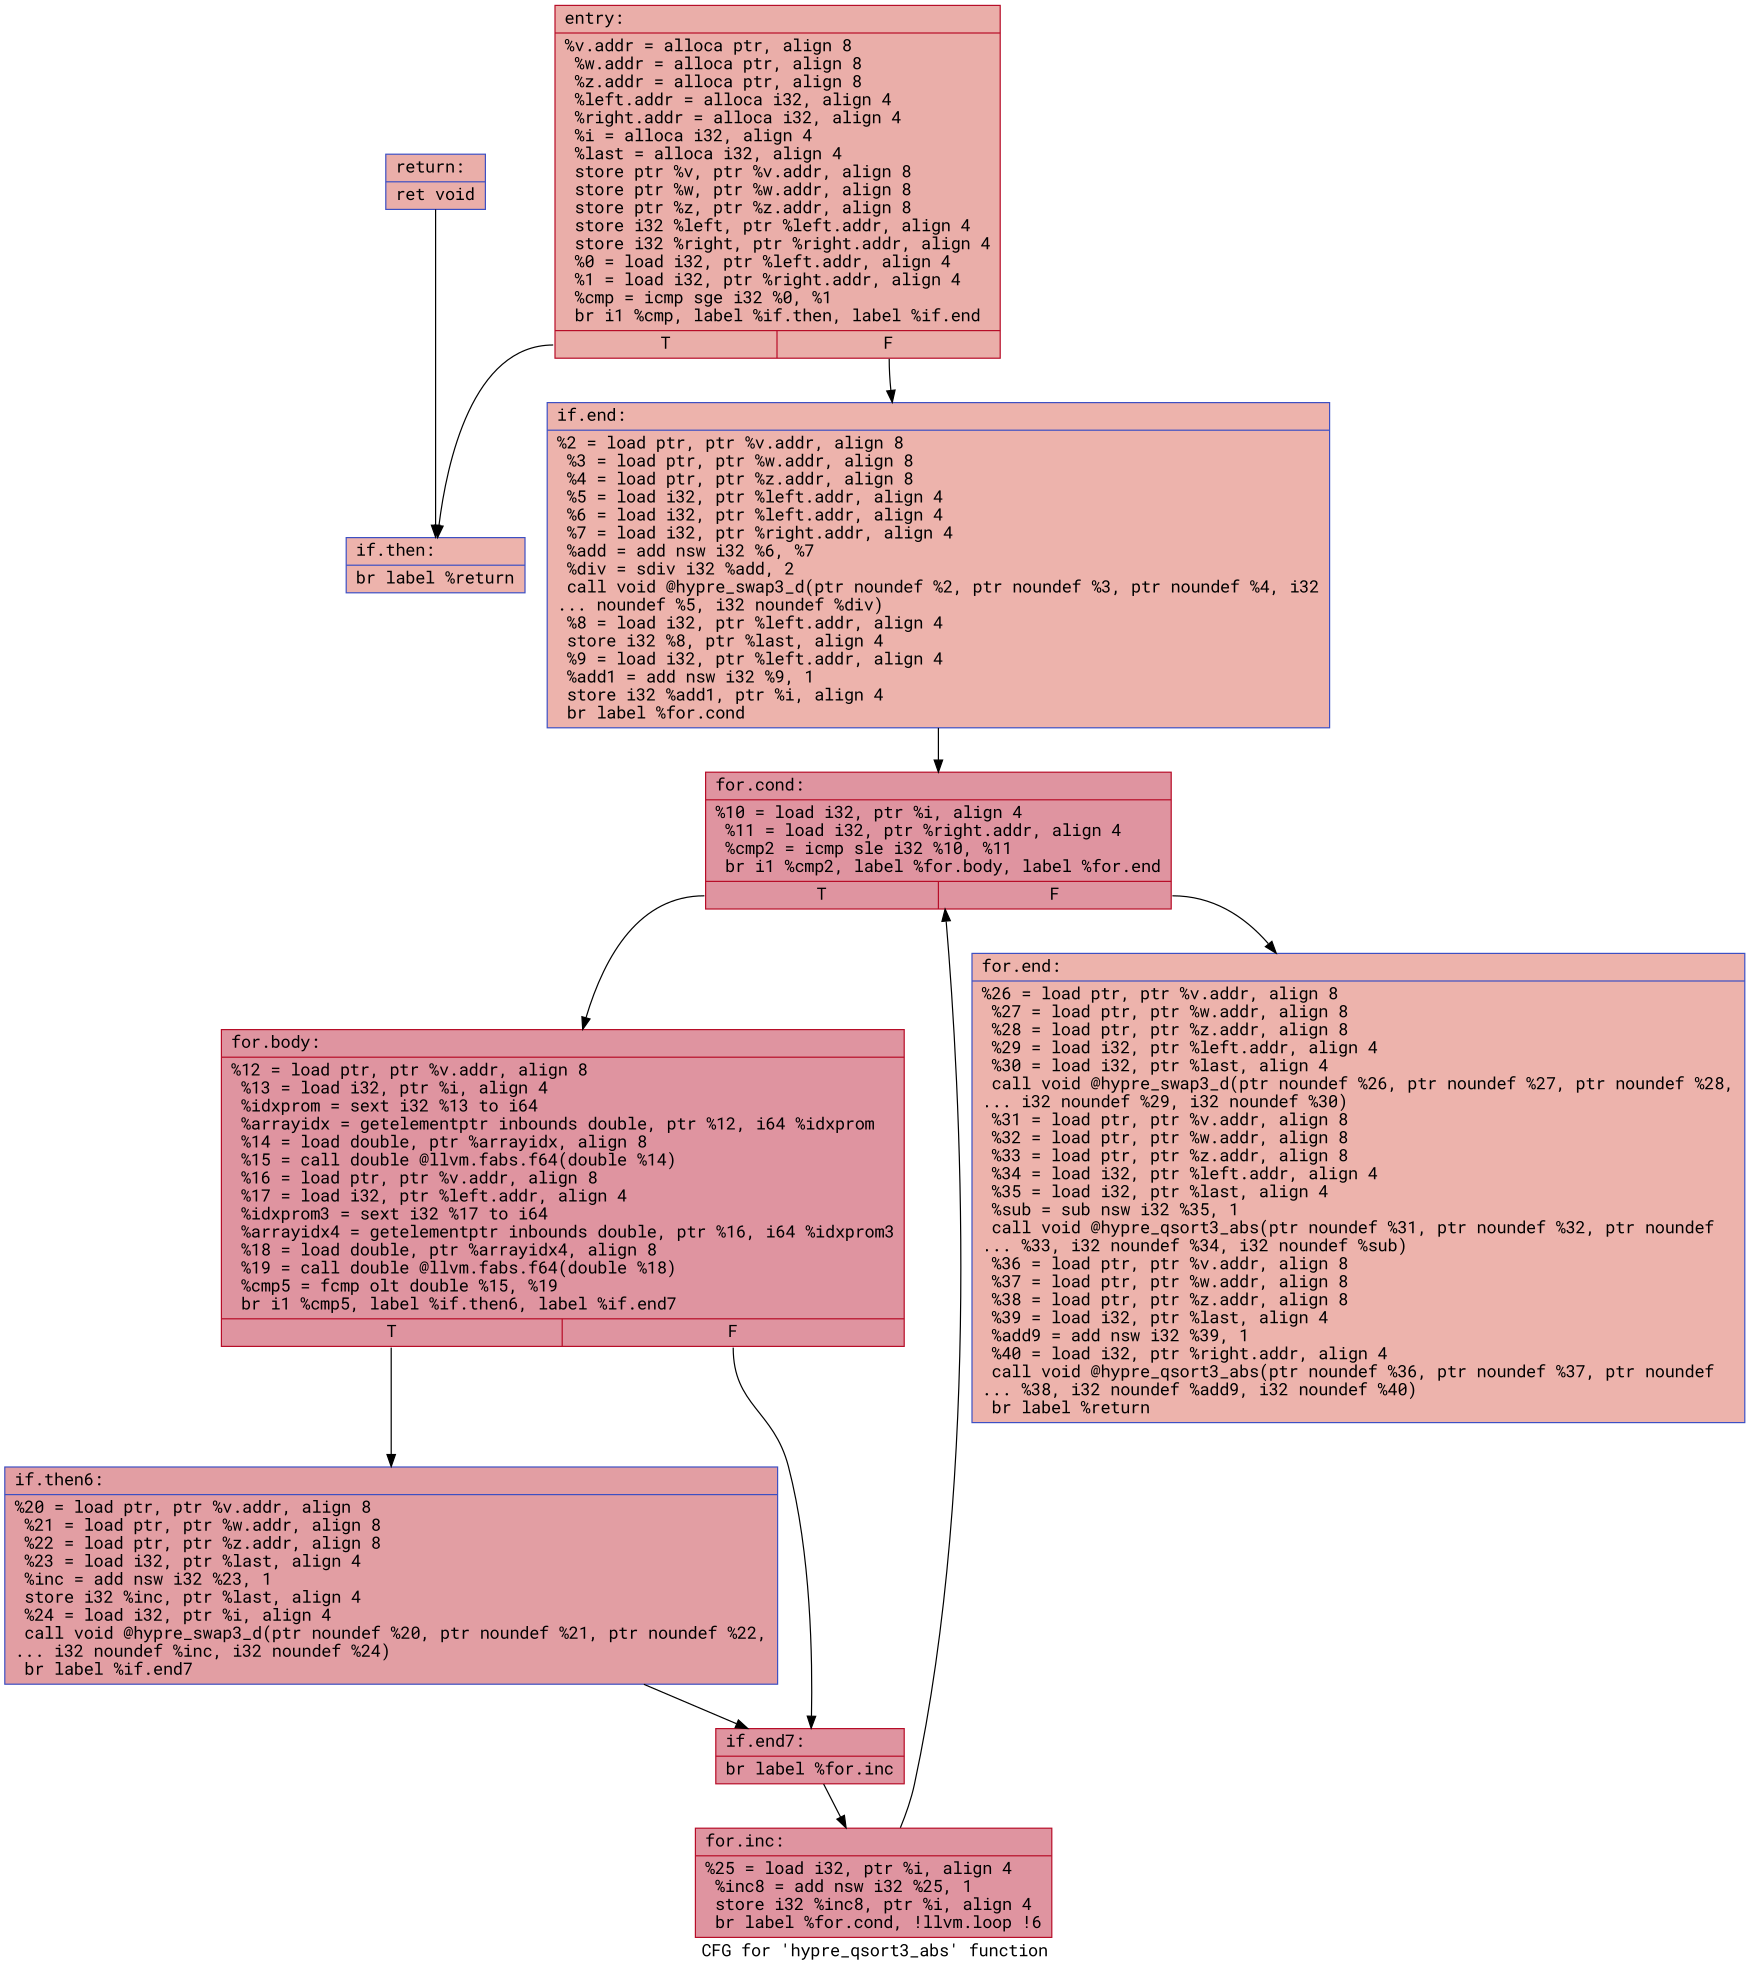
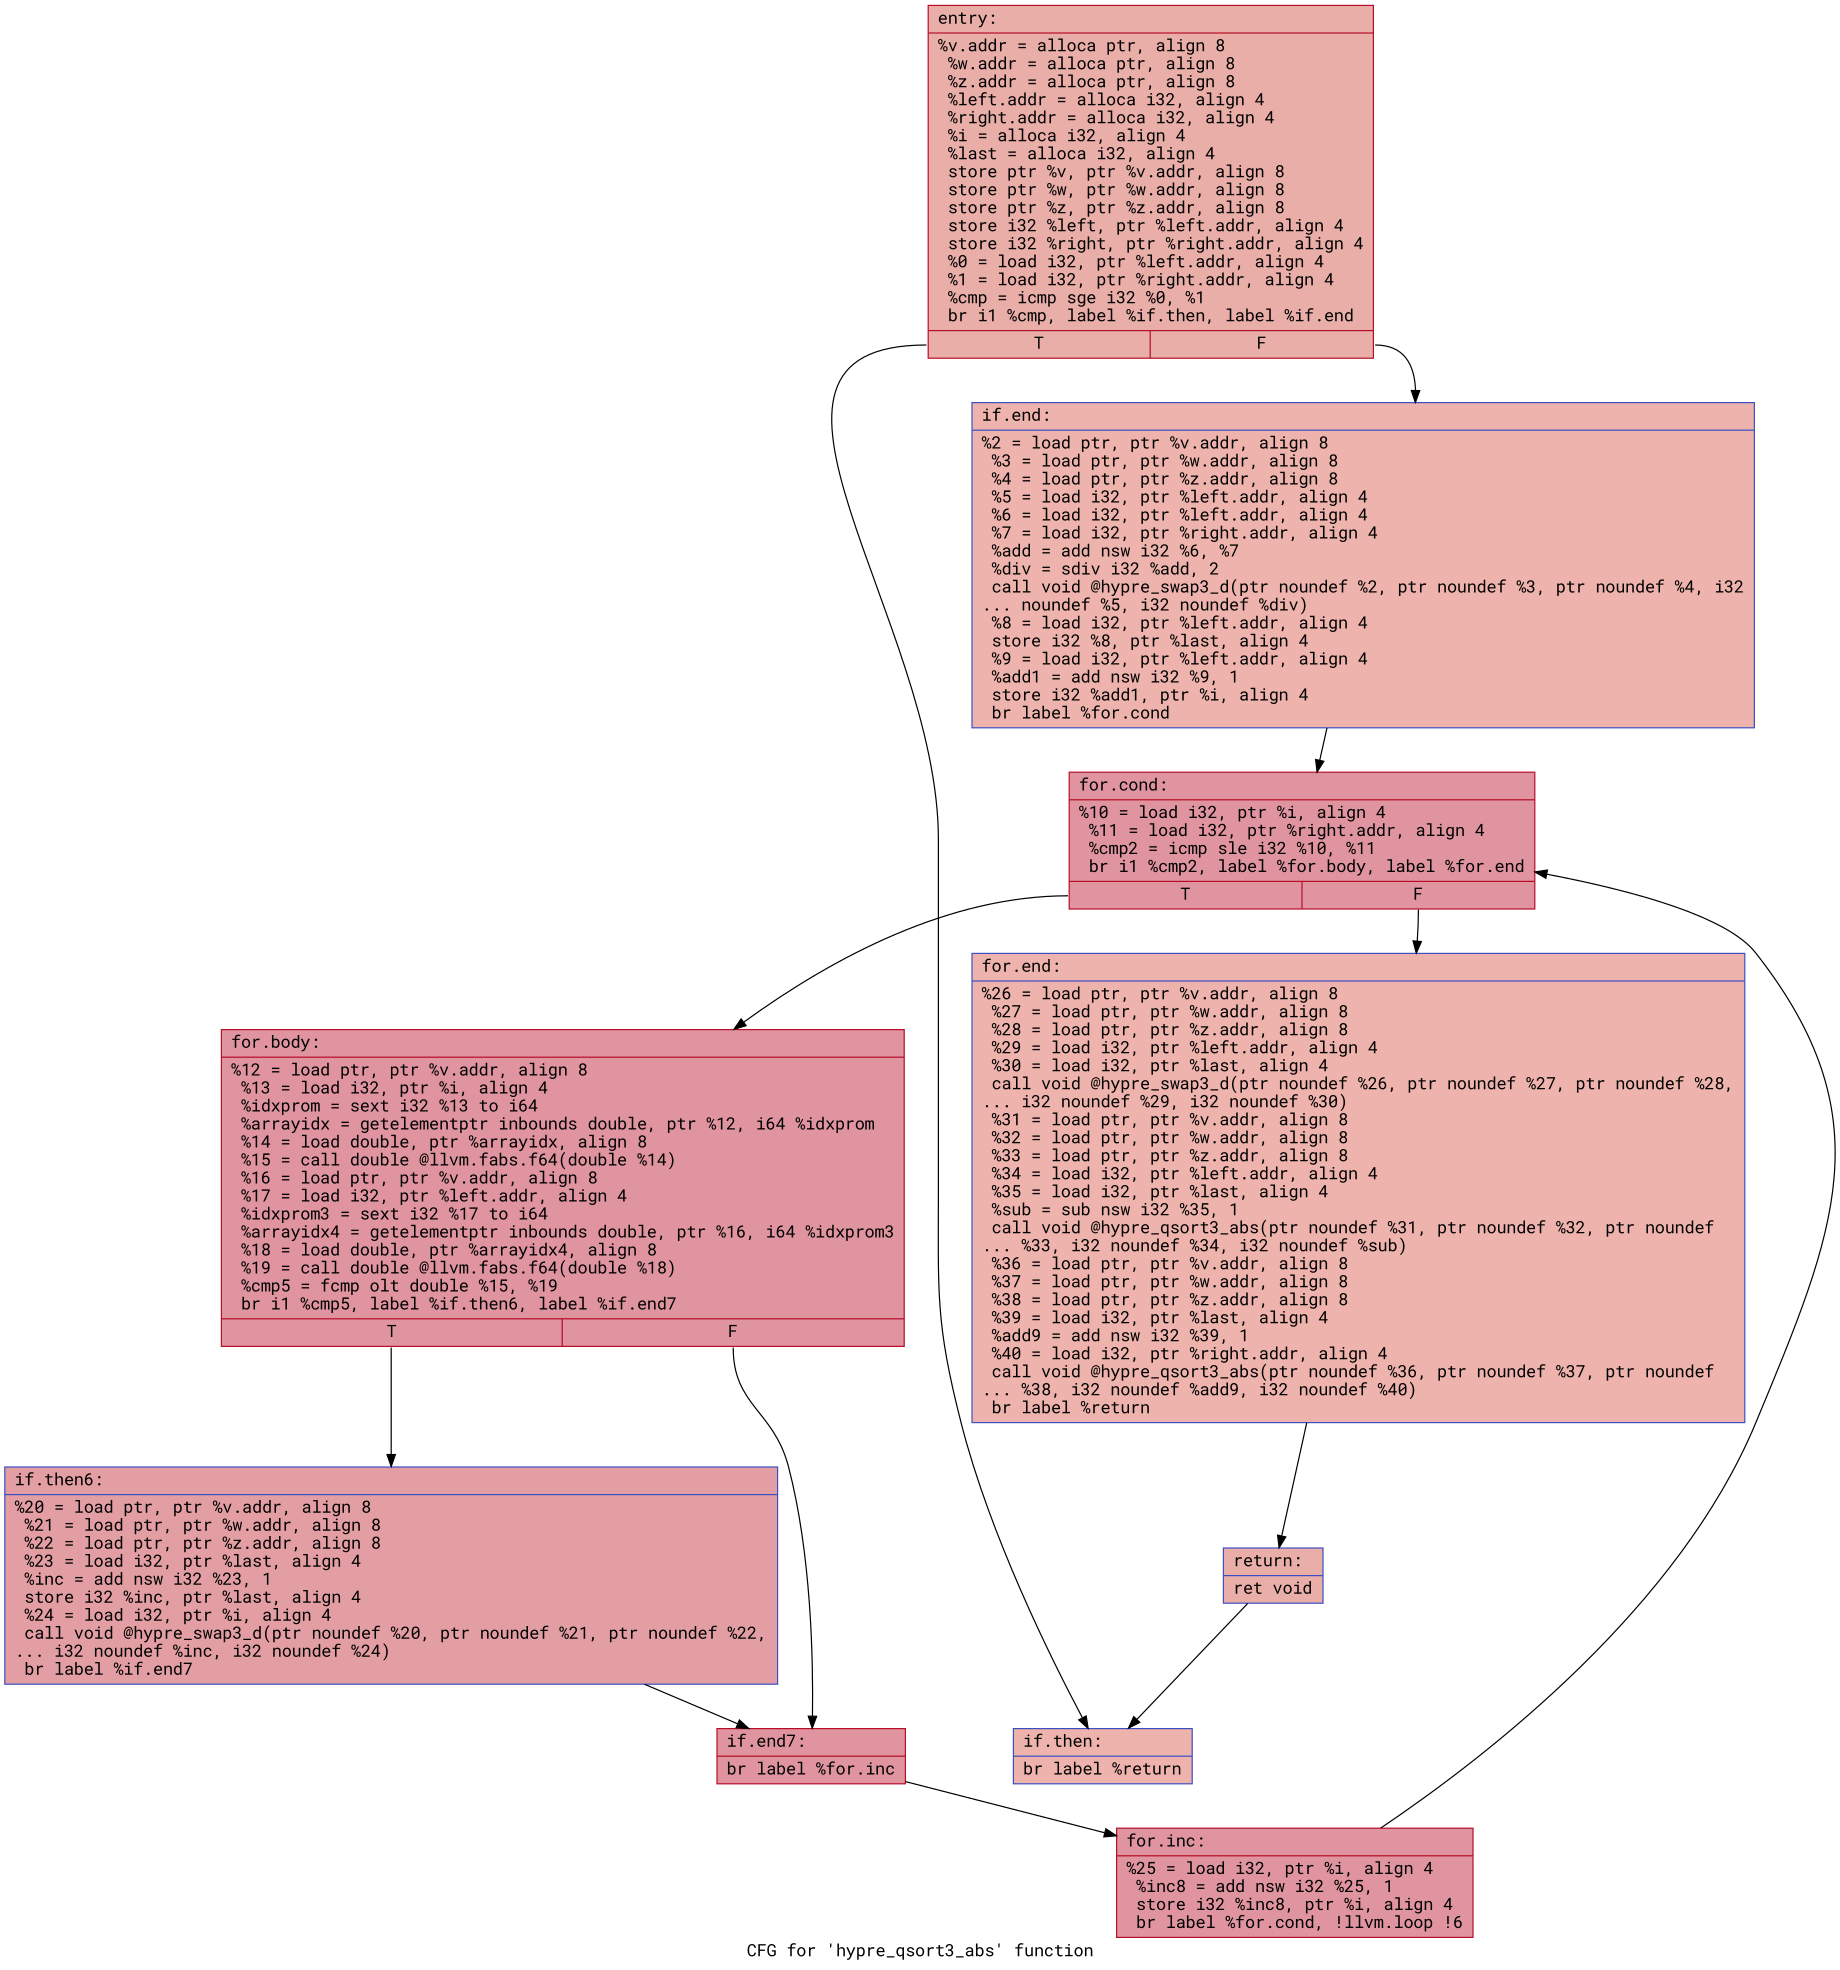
none -> (1294, 1479)
